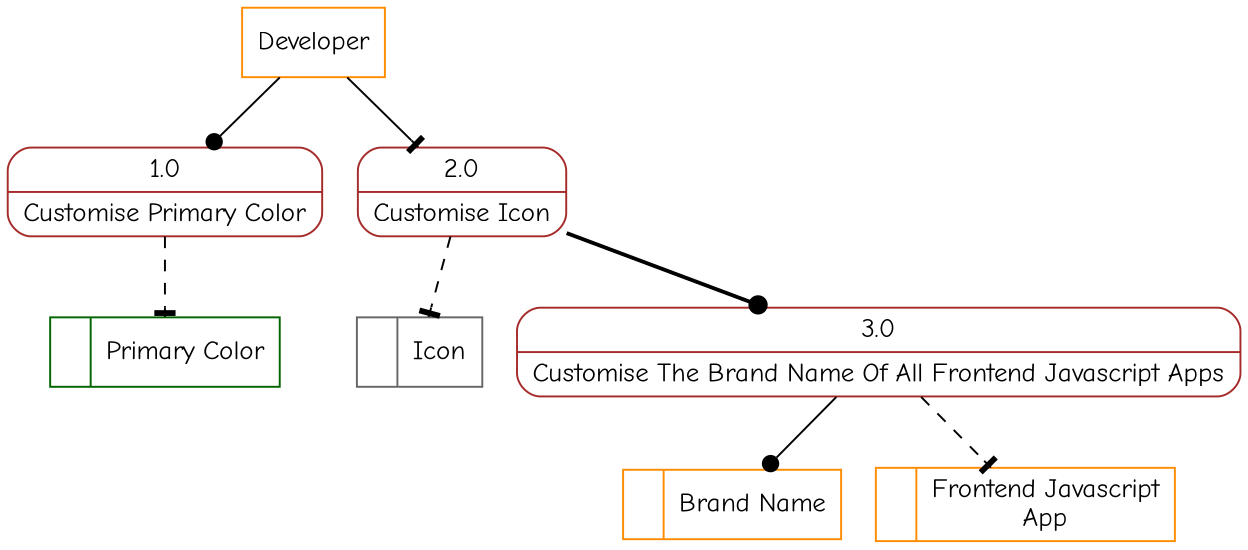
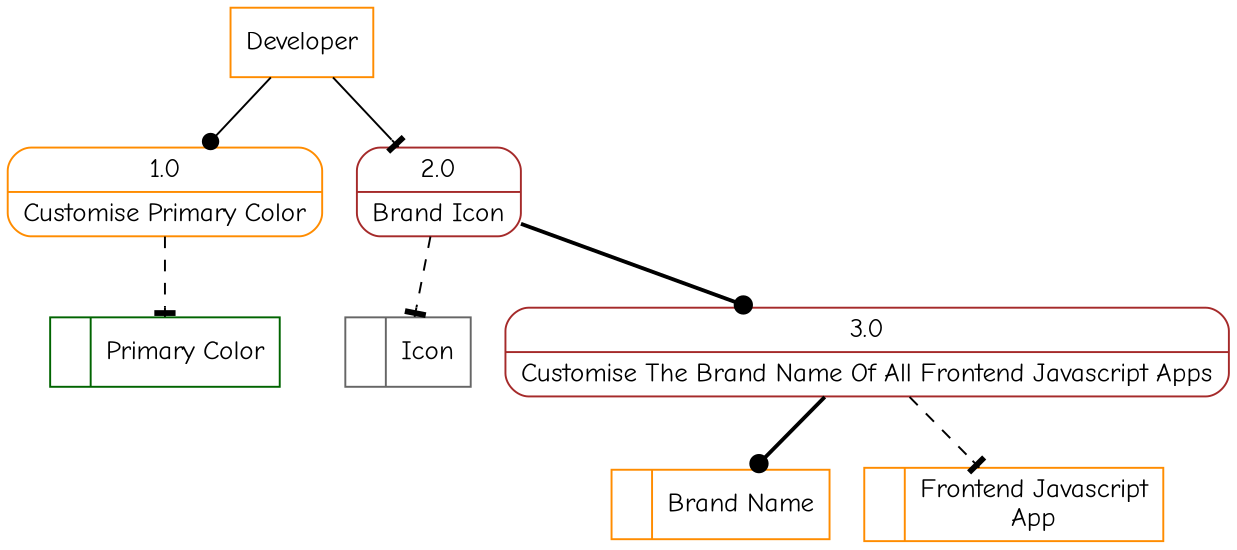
(165, 192) -> (165, 192)
(462, 213) -> (439, 213)
(806, 427) -> (795, 427)
